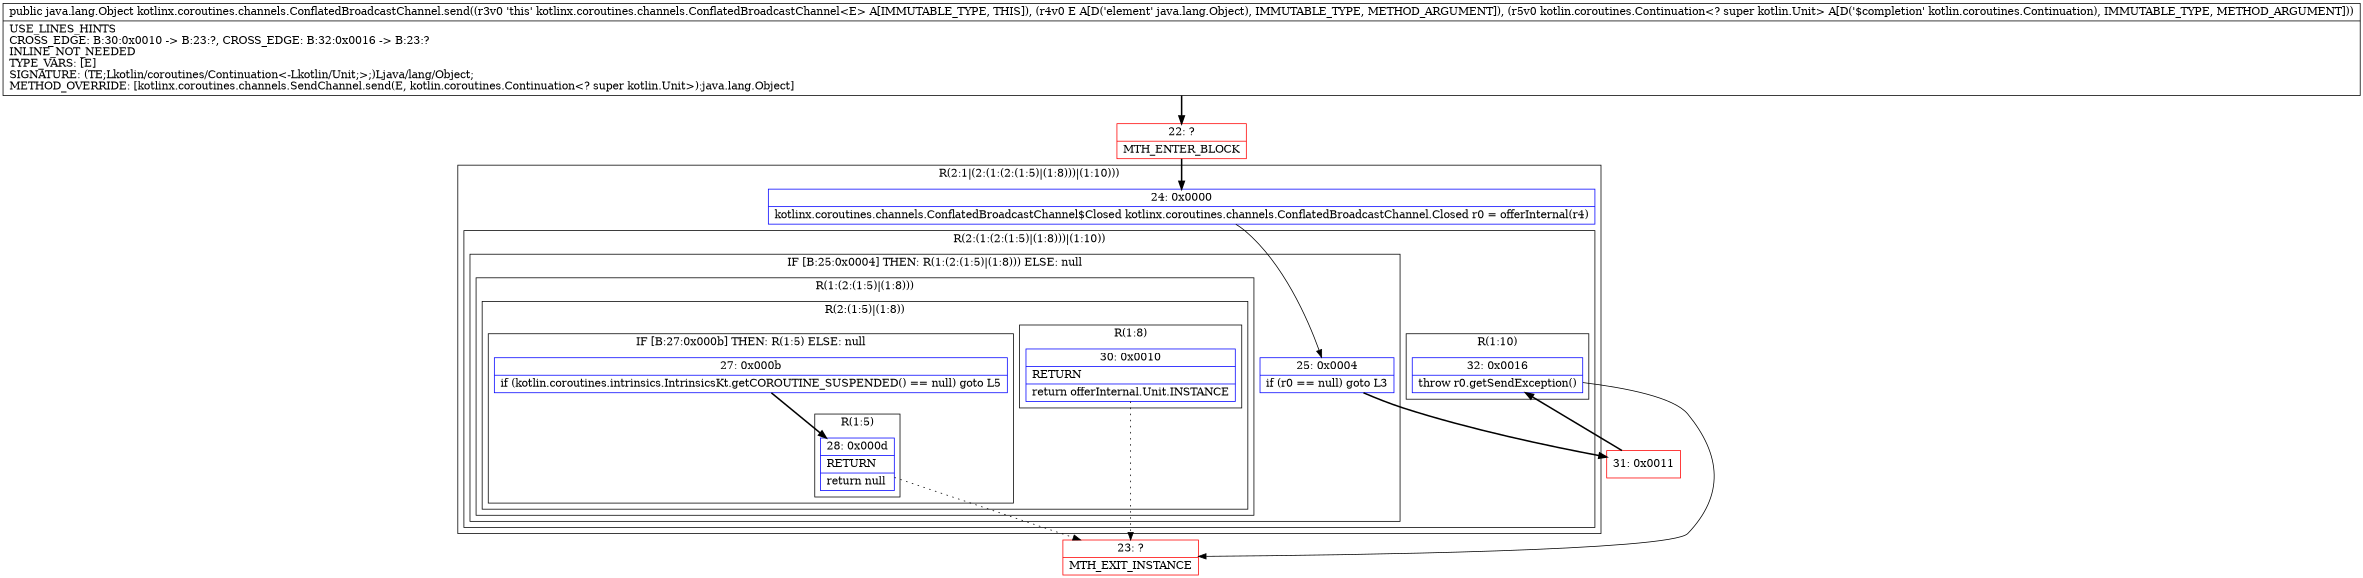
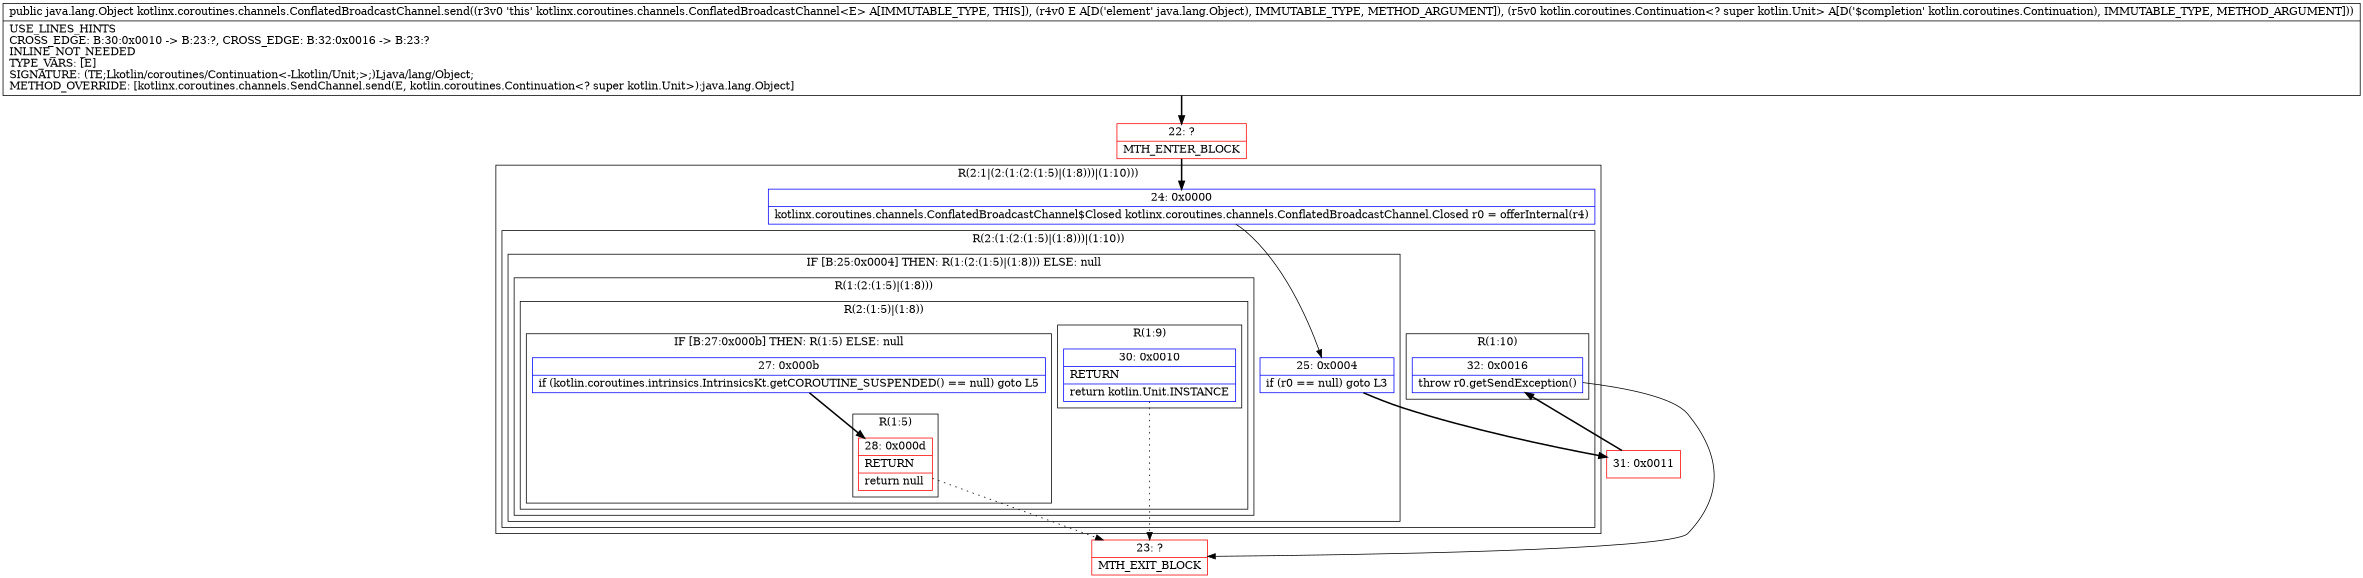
(1131, 334) -> (1150, 334)
(1131, 392) -> (1150, 392)
(857, 464) -> (895, 464)
(1131, 566) -> (1150, 566)
